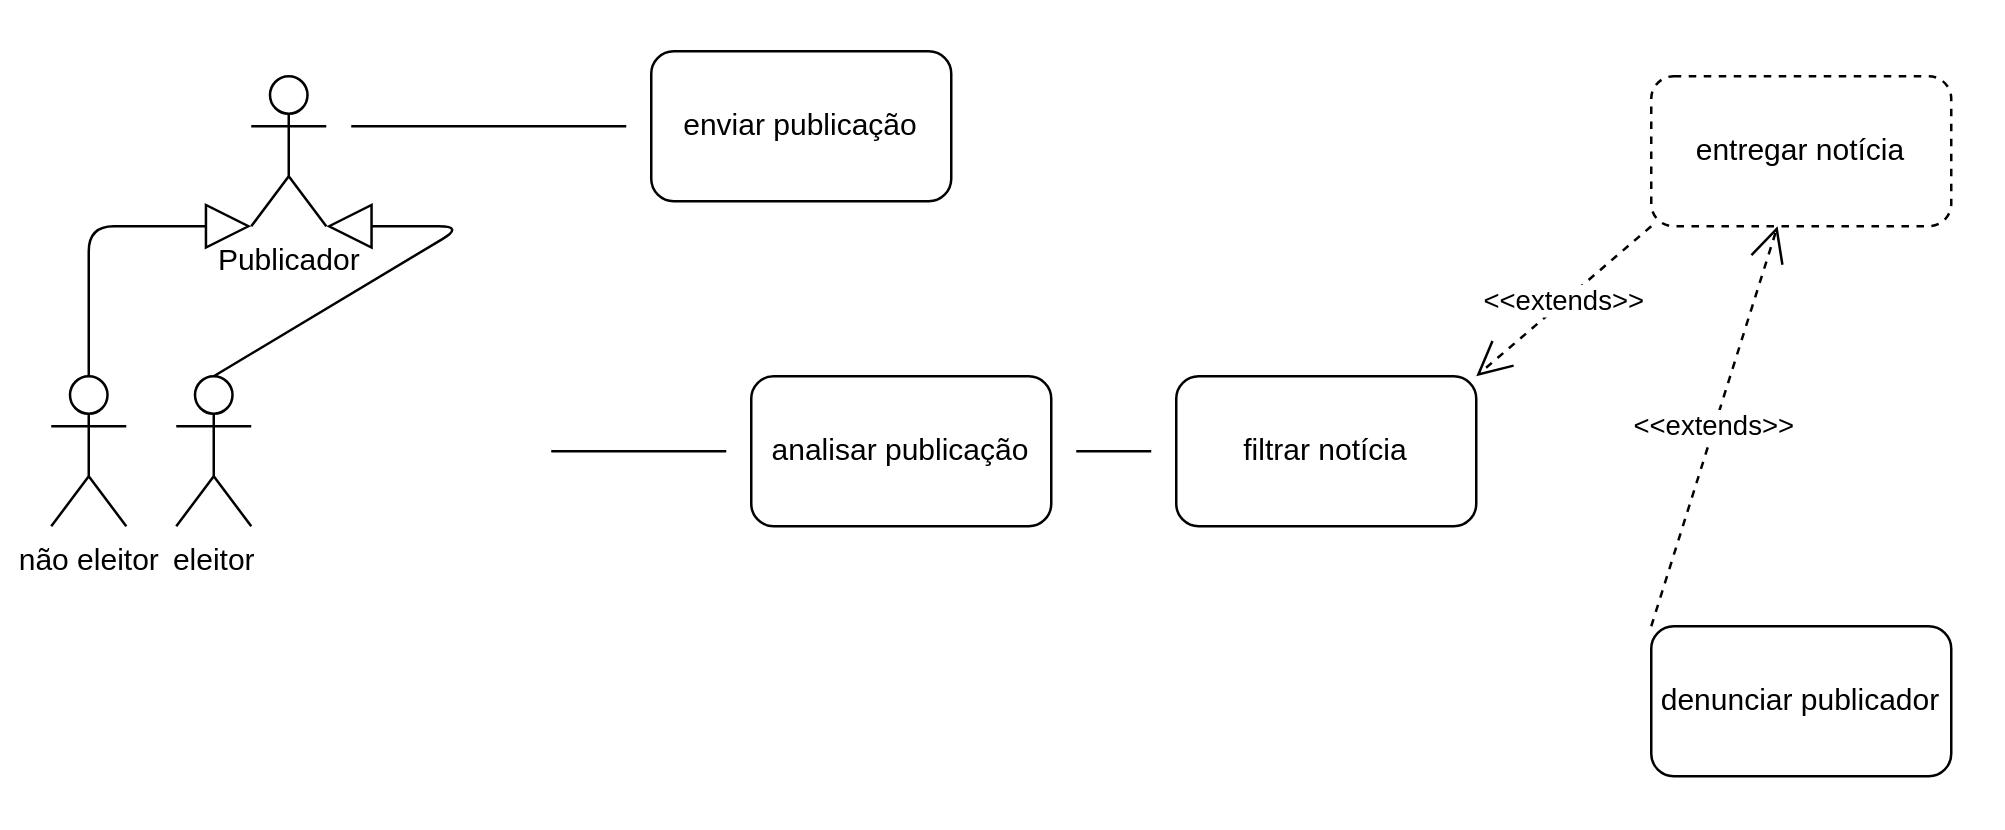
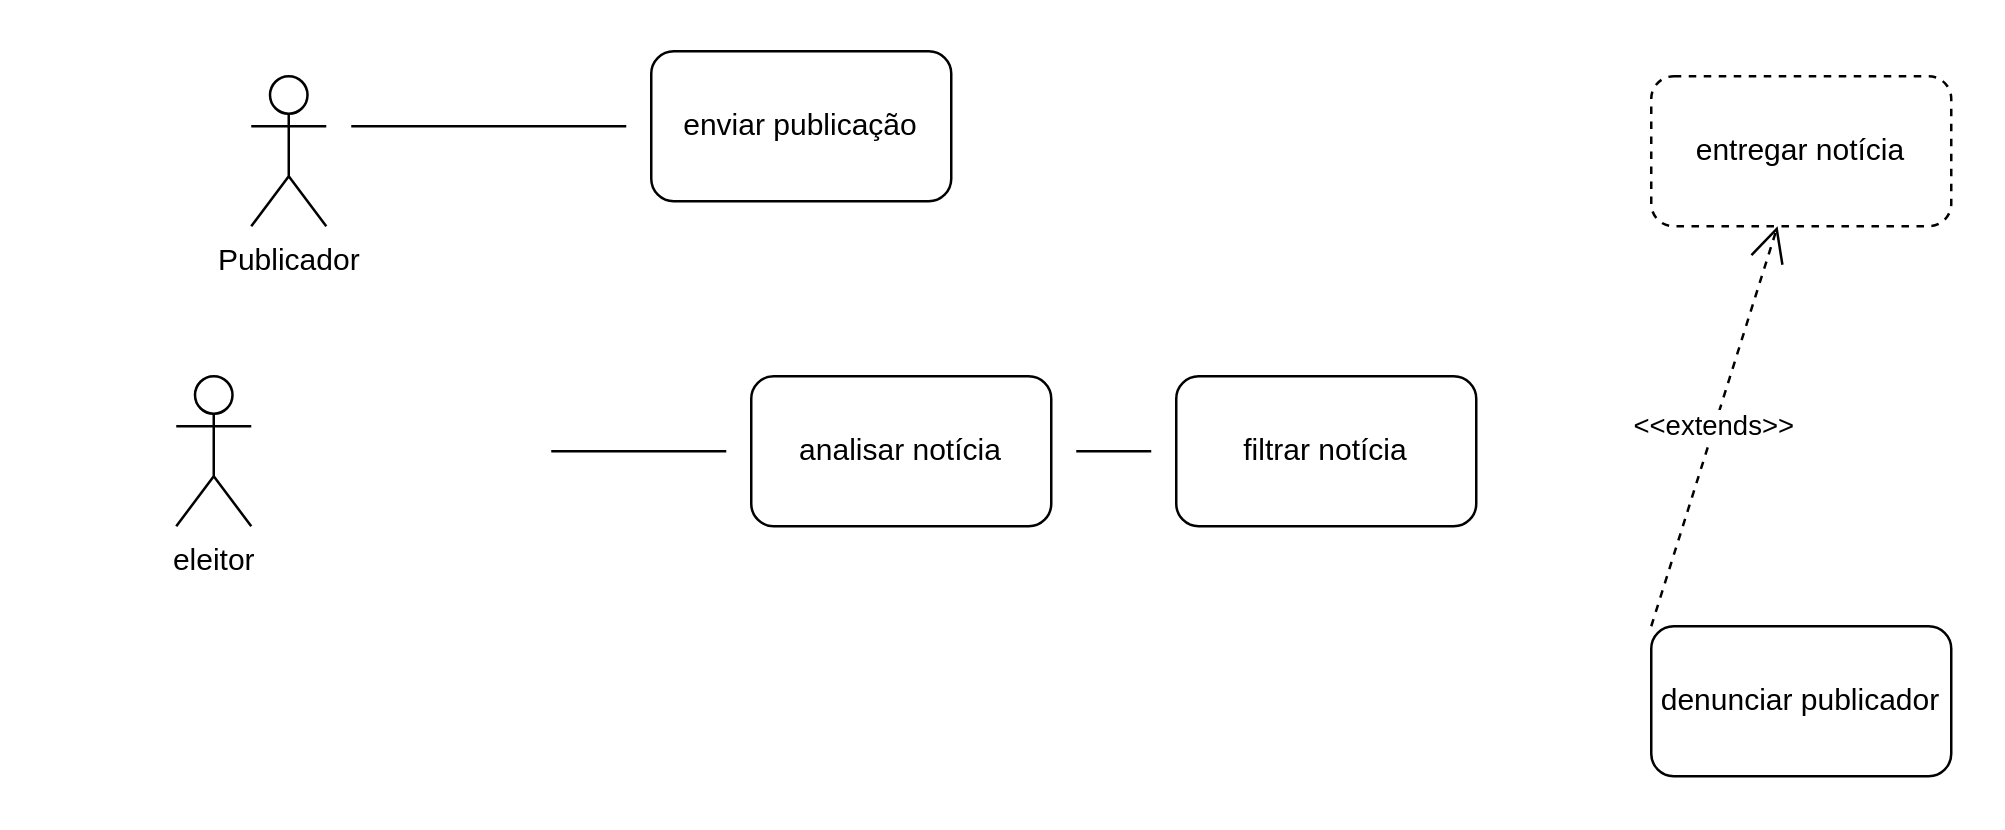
(89, 251) -> none
(366, 285) -> none
(1527, 333) -> none
(89, 451) -> none
(901, 451) -> (901, 451)
